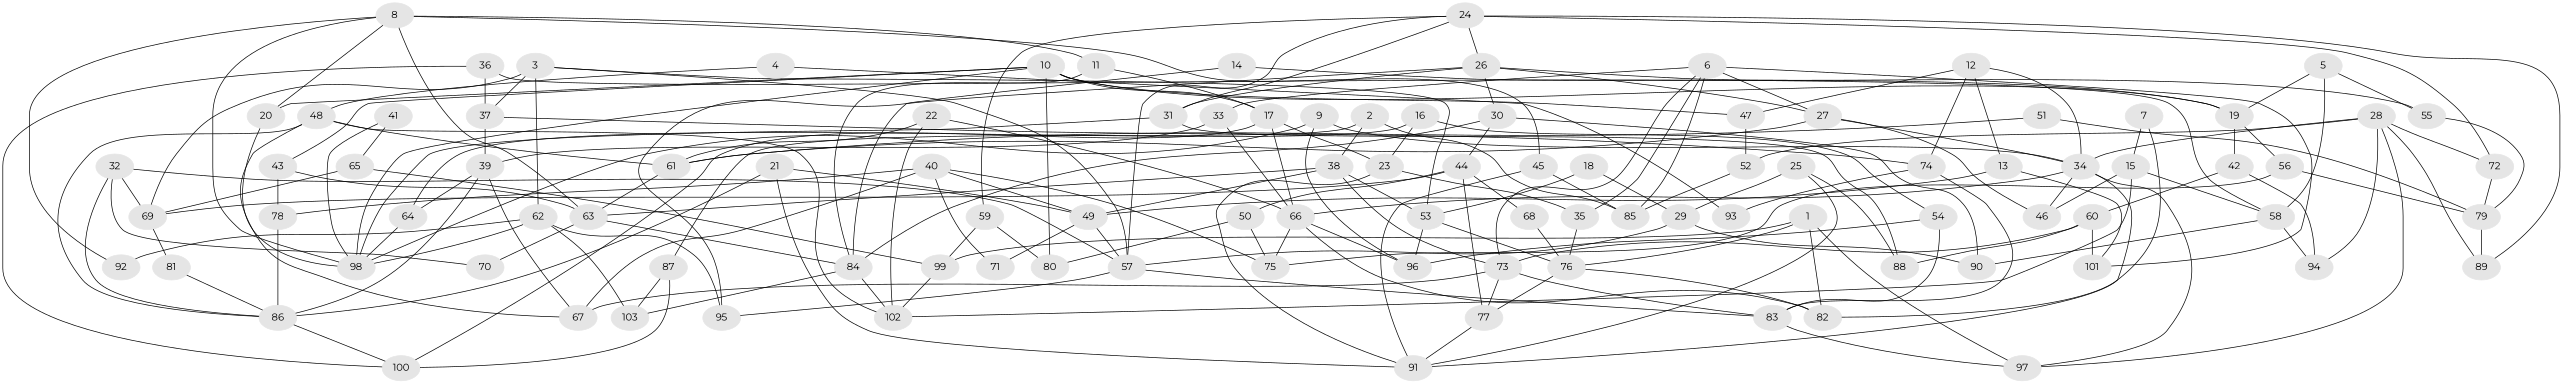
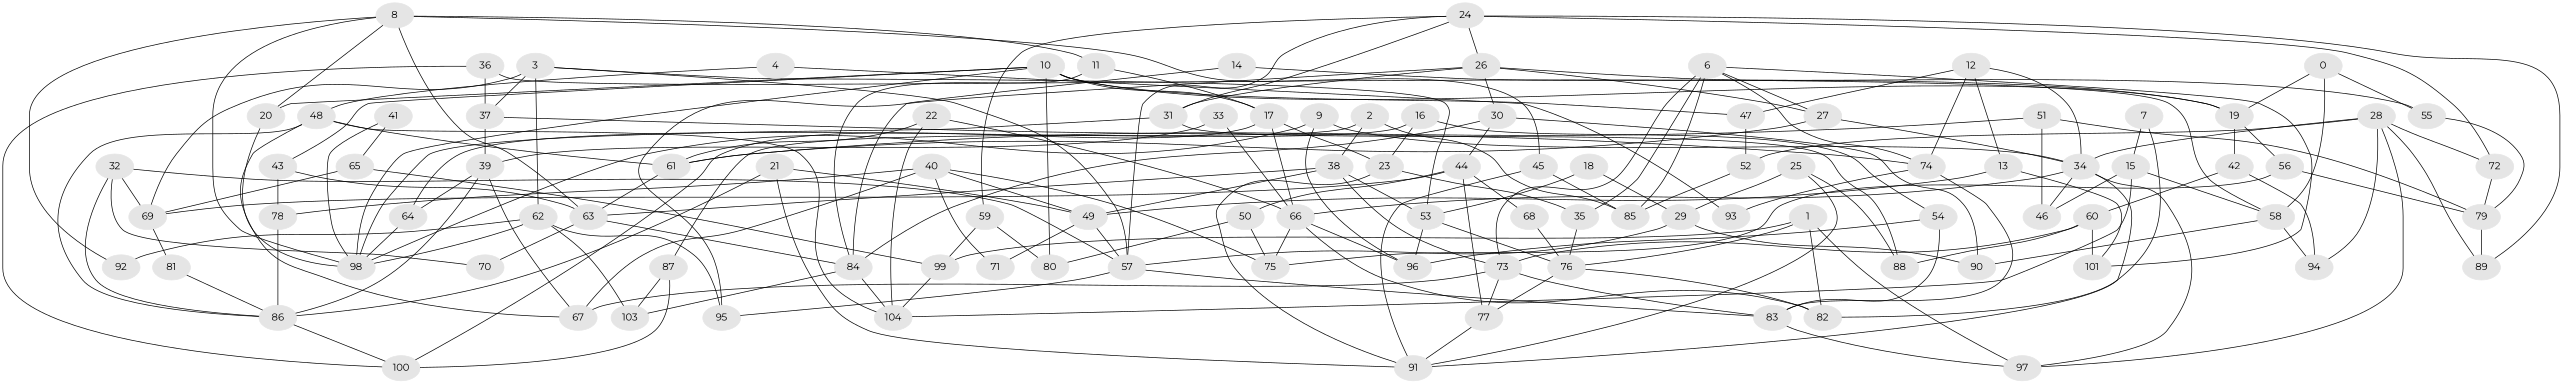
(2323, 66) -> (2323, 66)
(1426, 85) -> (1813, 136)
(1951, 154) -> (2042, 167)
(893, 318) -> (893, 318)
